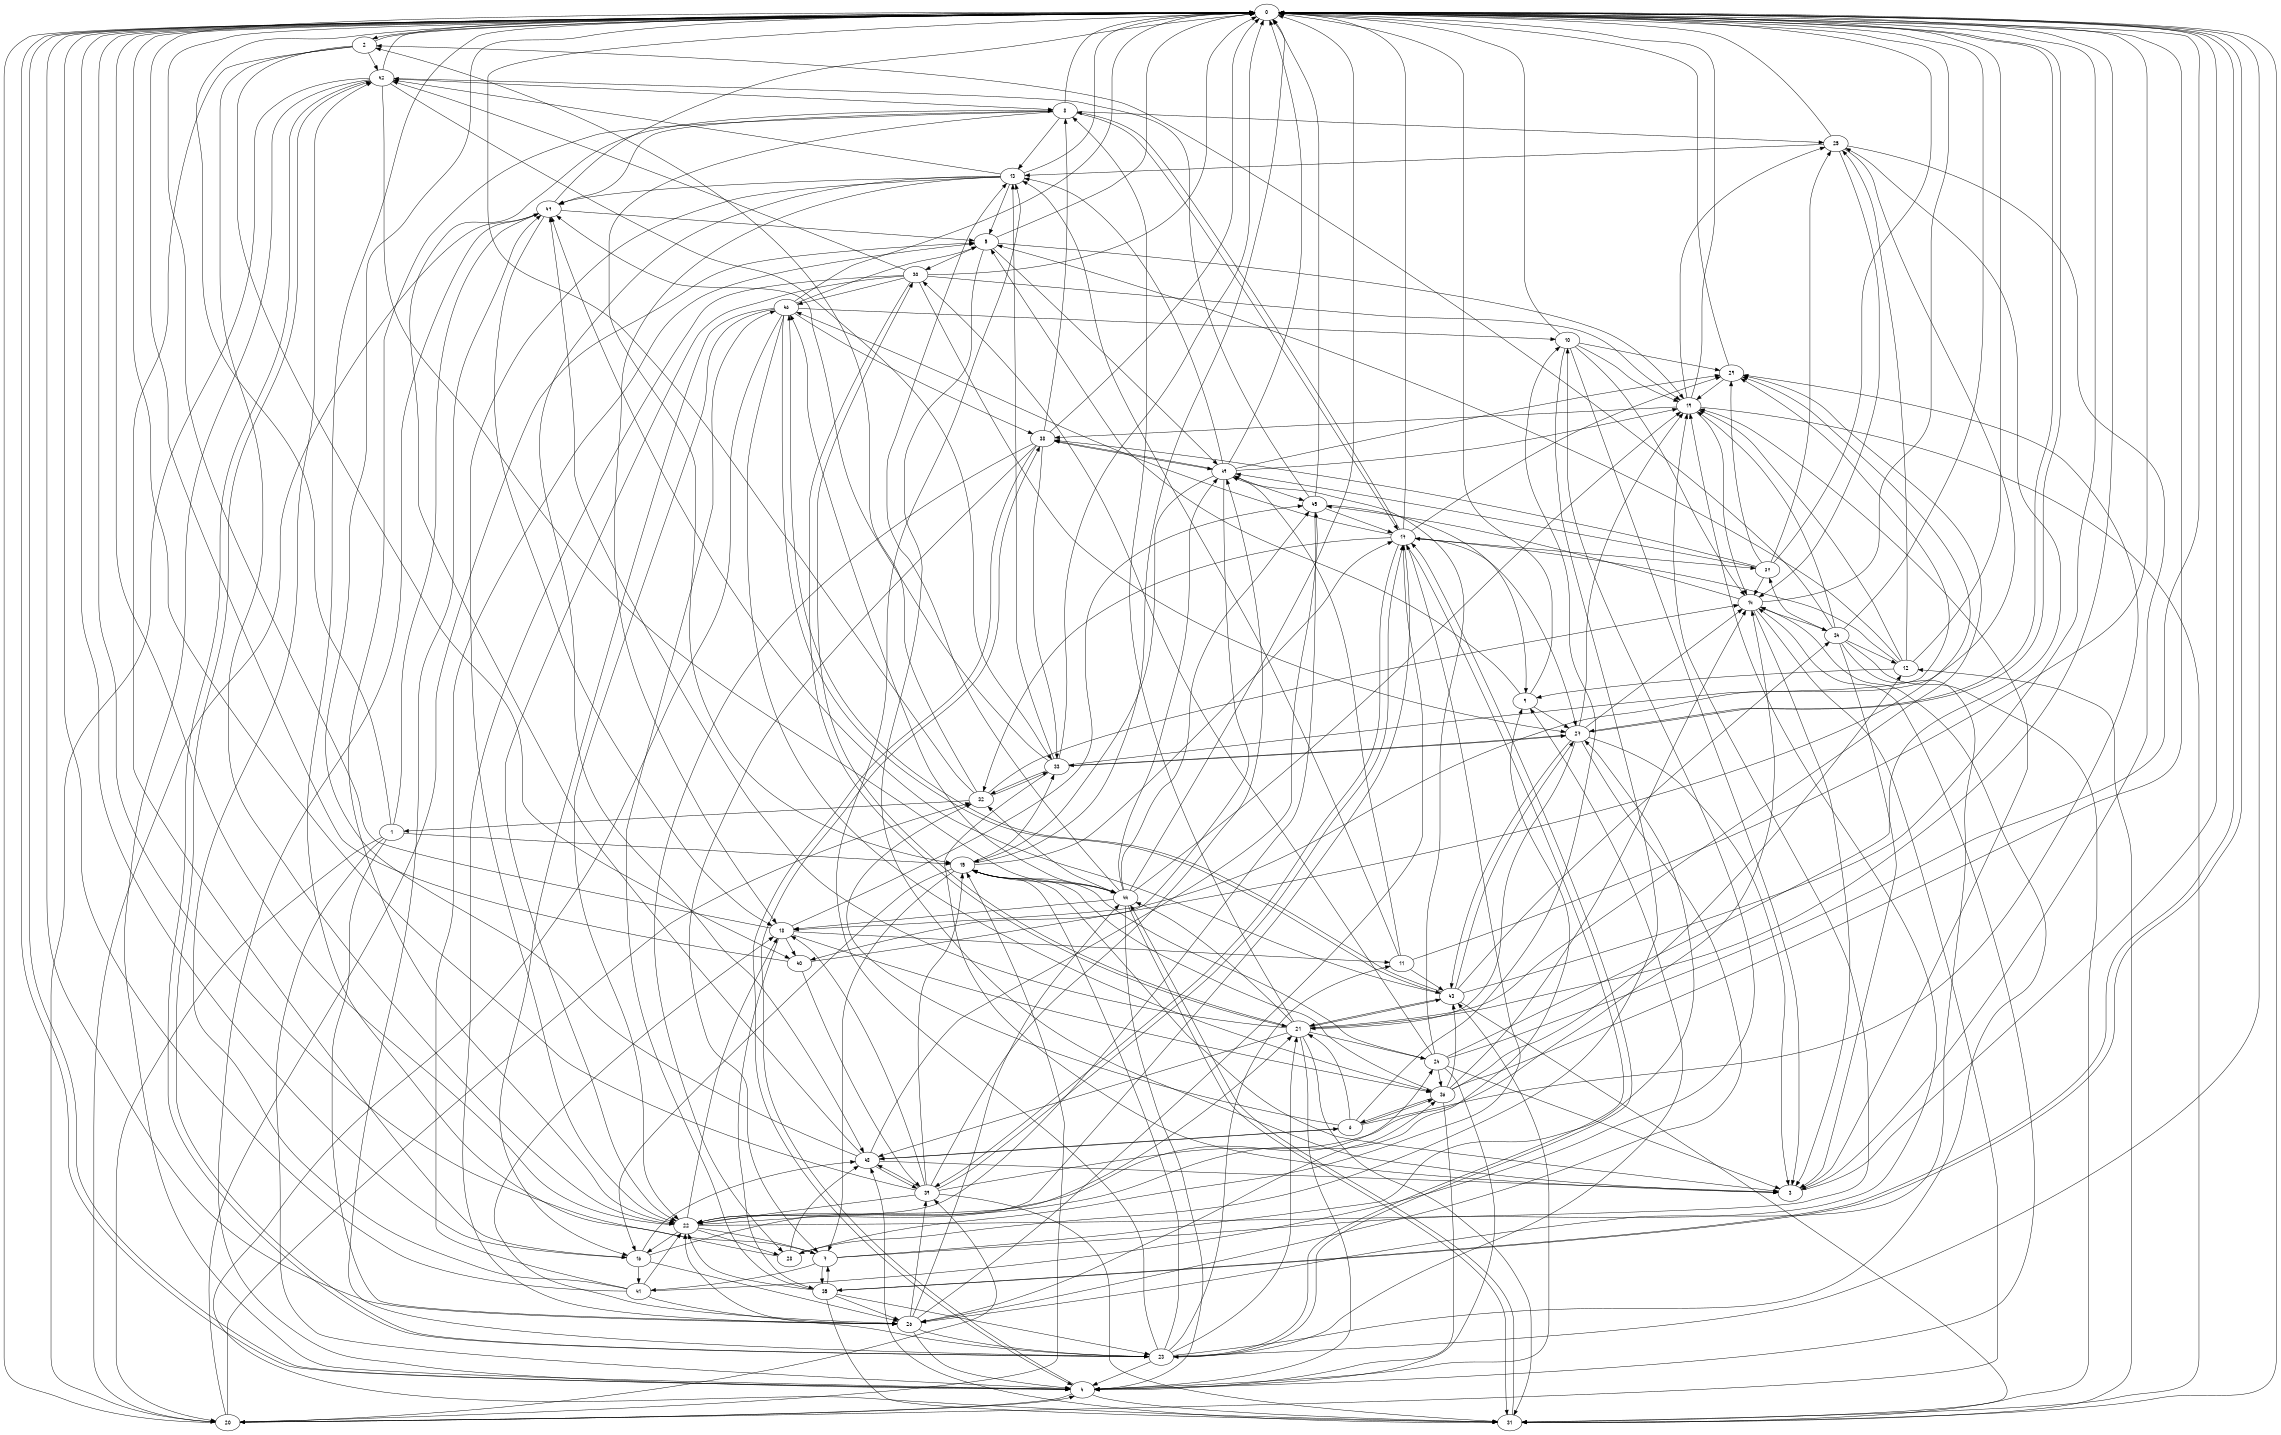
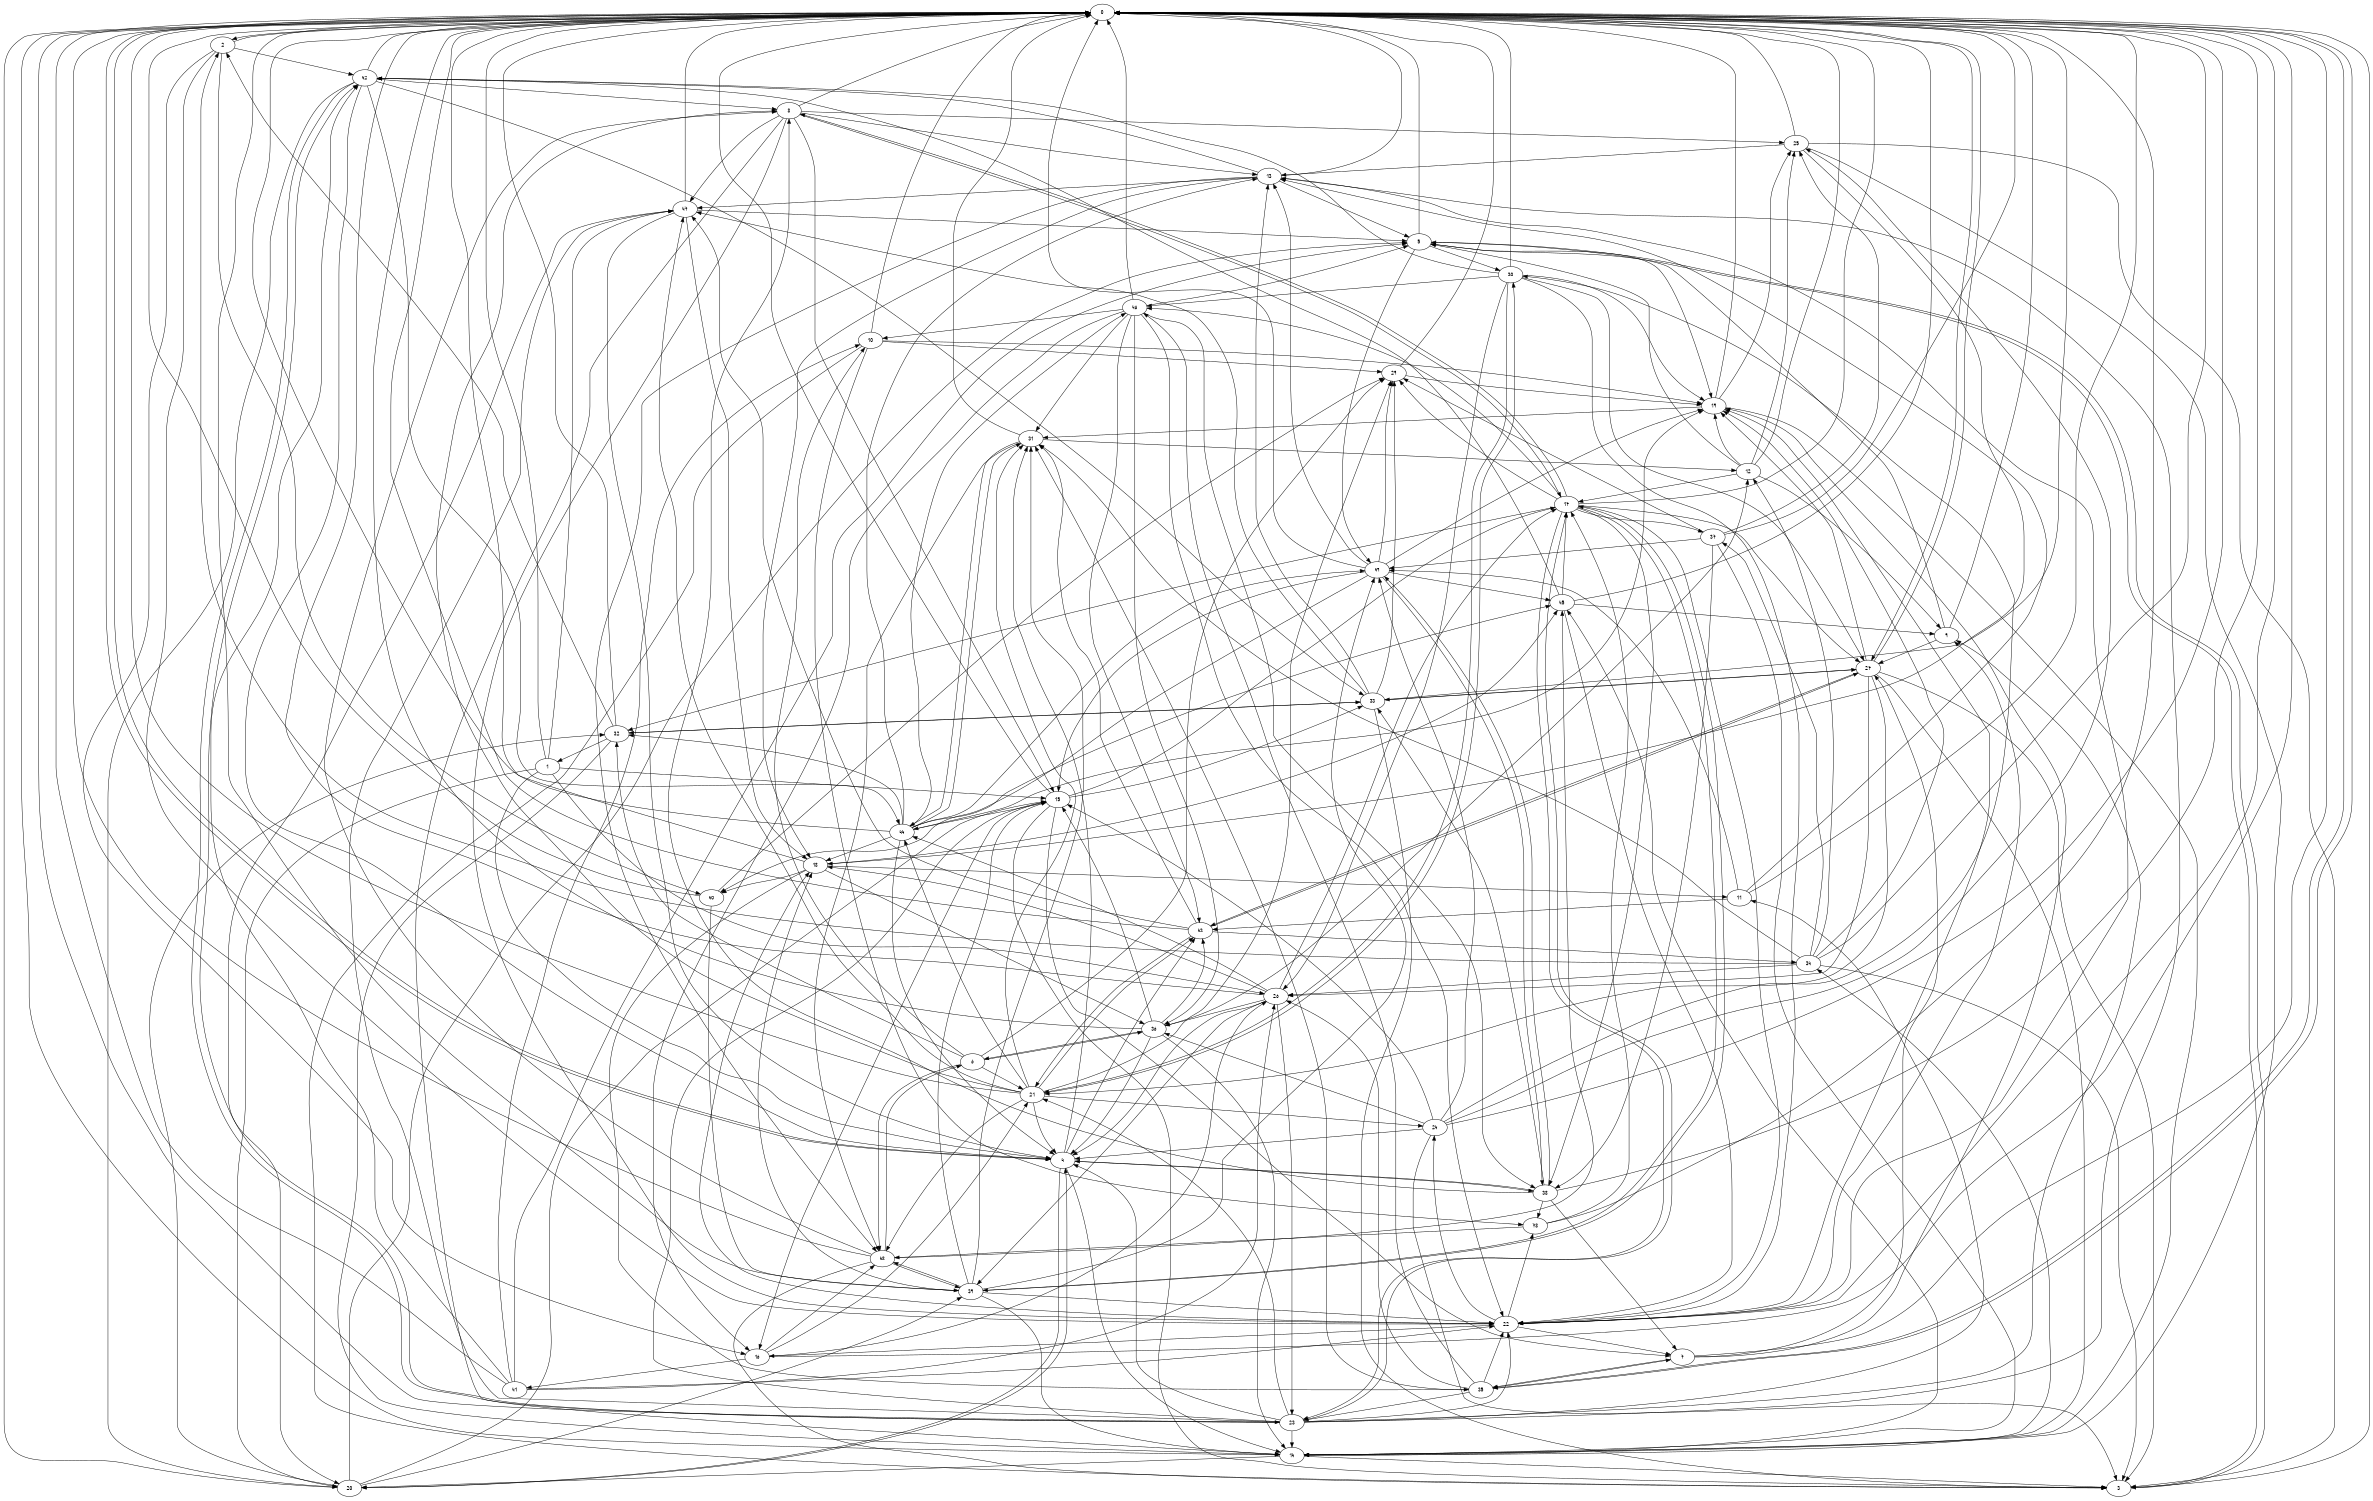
(1368, 422) -> (1639, 834)
(1671, 469) -> (427, 1110)
(2028, 757) -> (2196, 640)
(951, 796) -> none
(789, 1259) -> (1535, 1226)
(724, 1283) -> none
